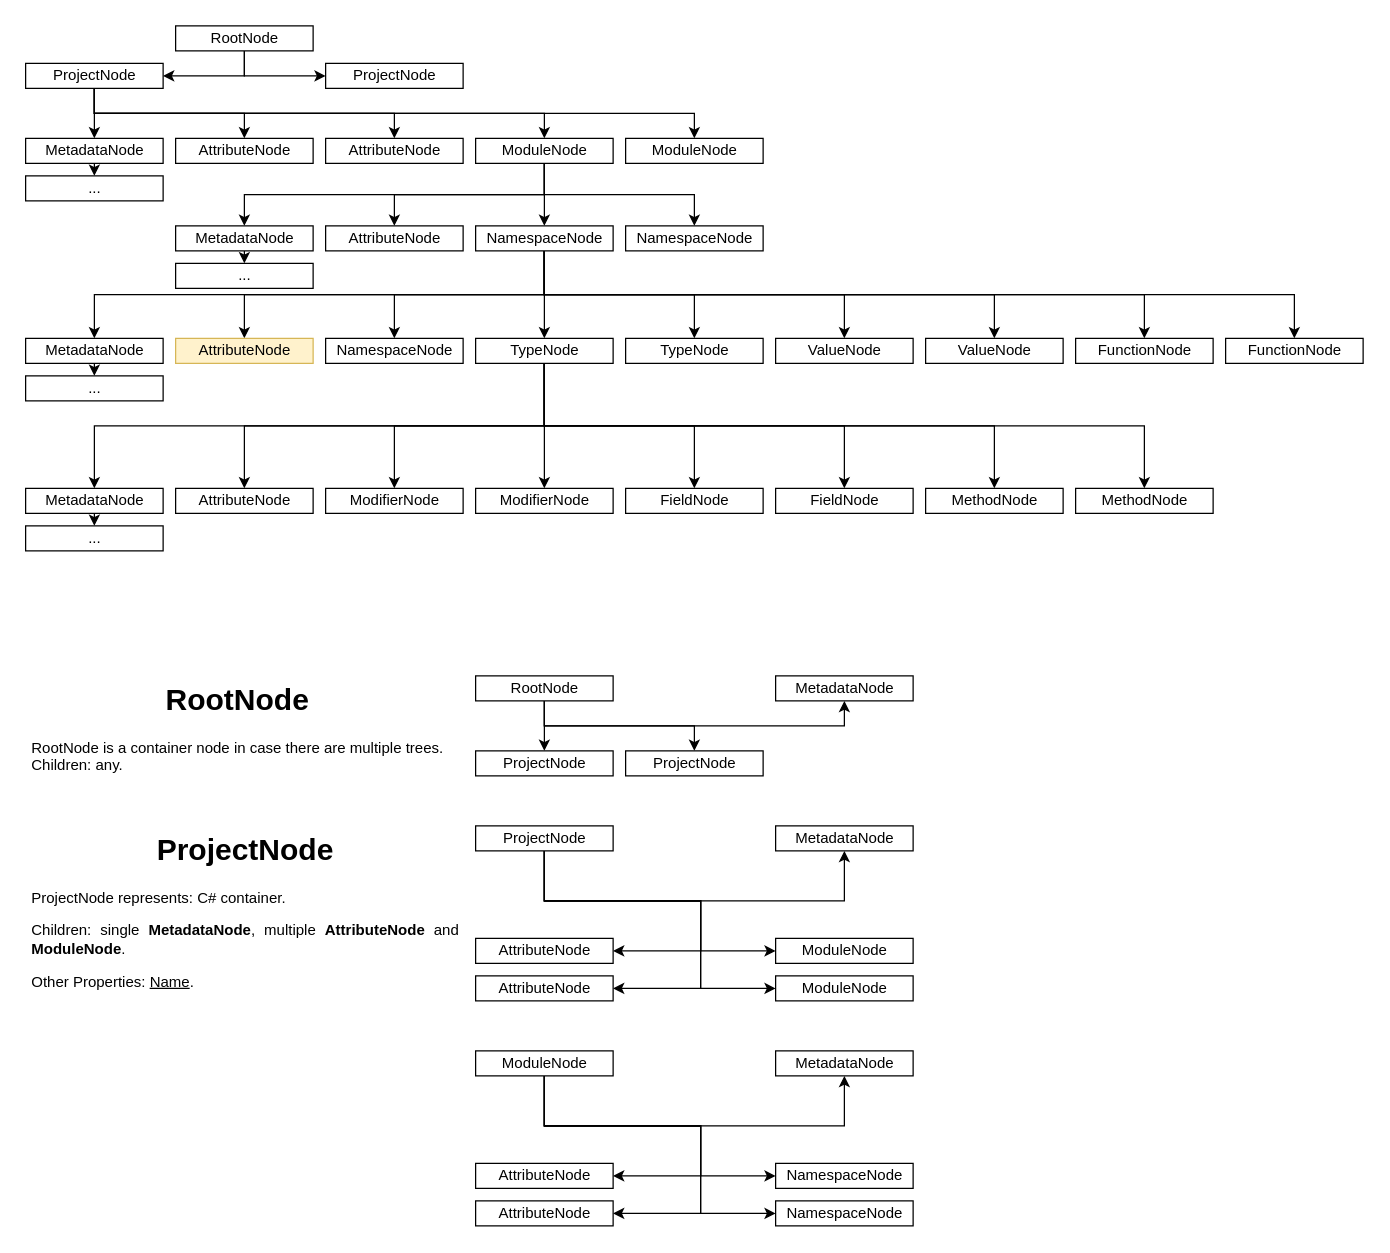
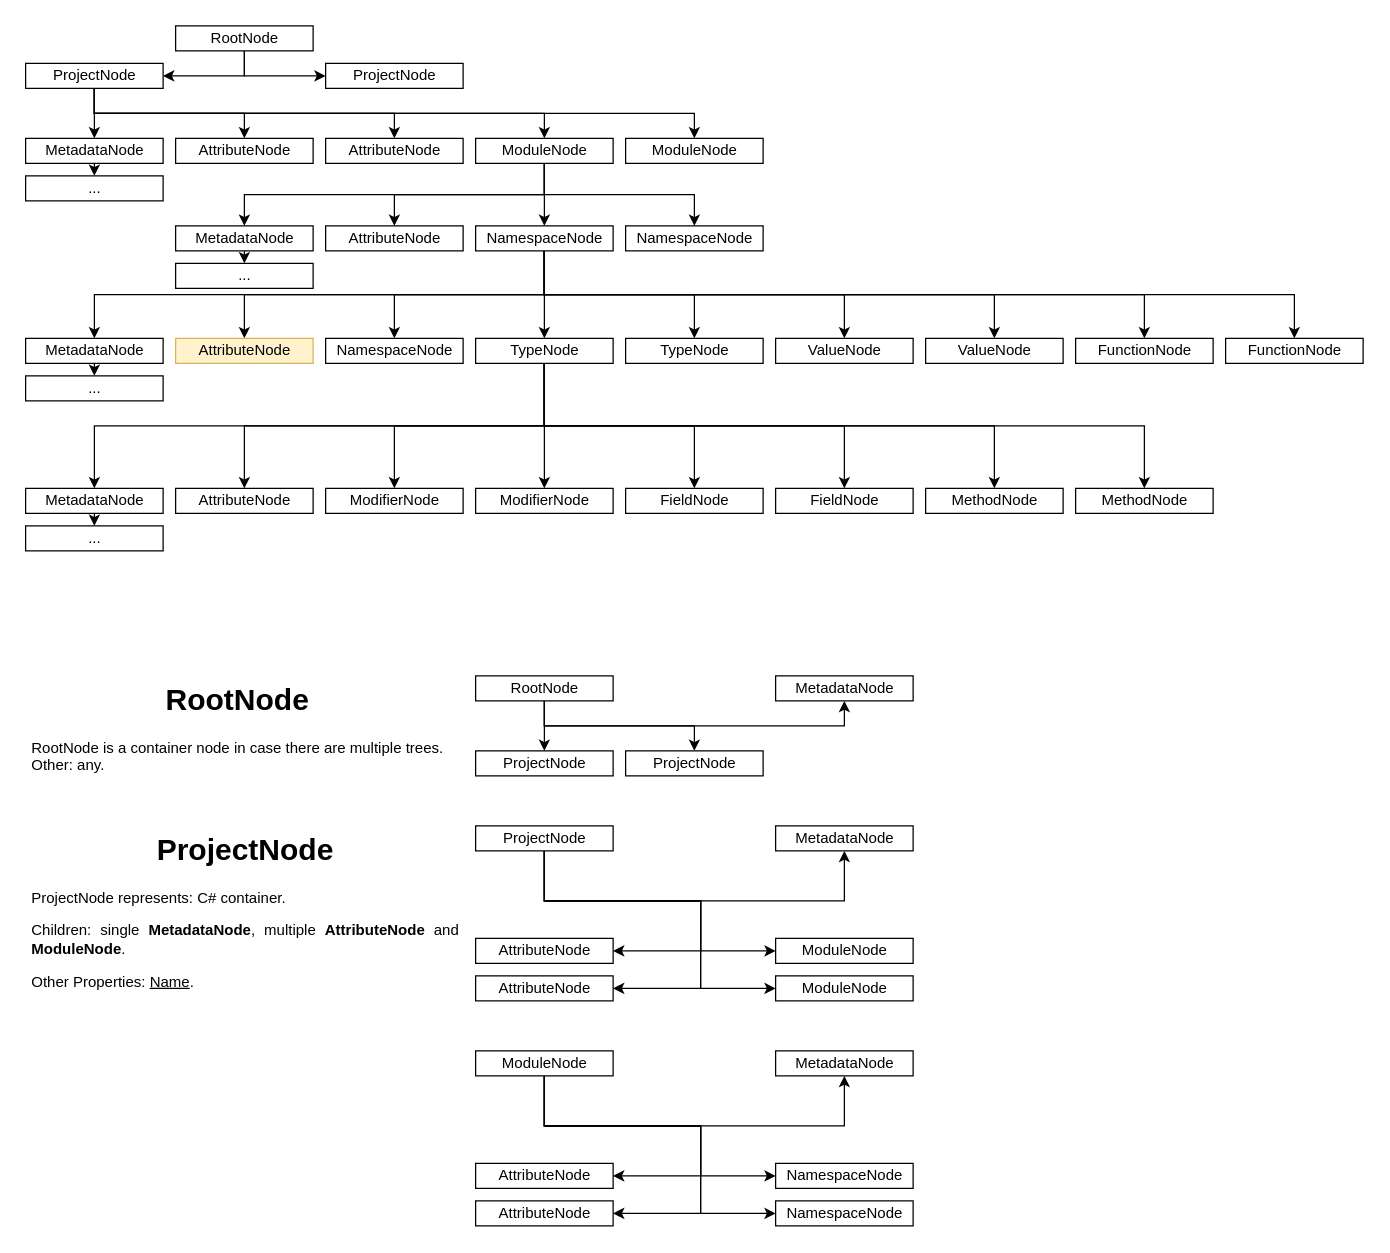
(246, 699) -> (246, 699)
